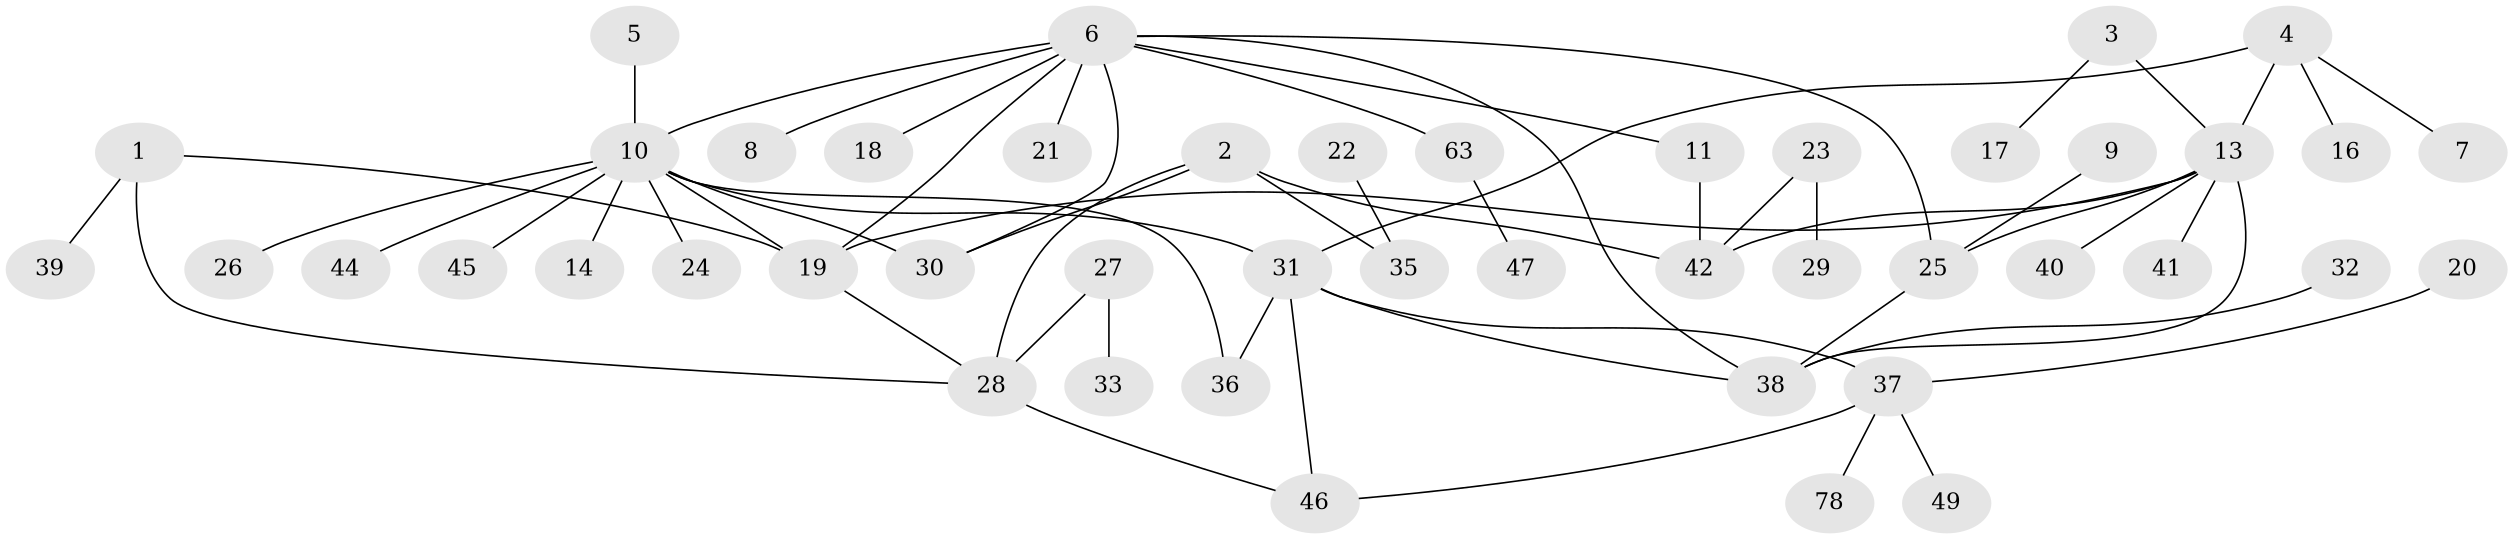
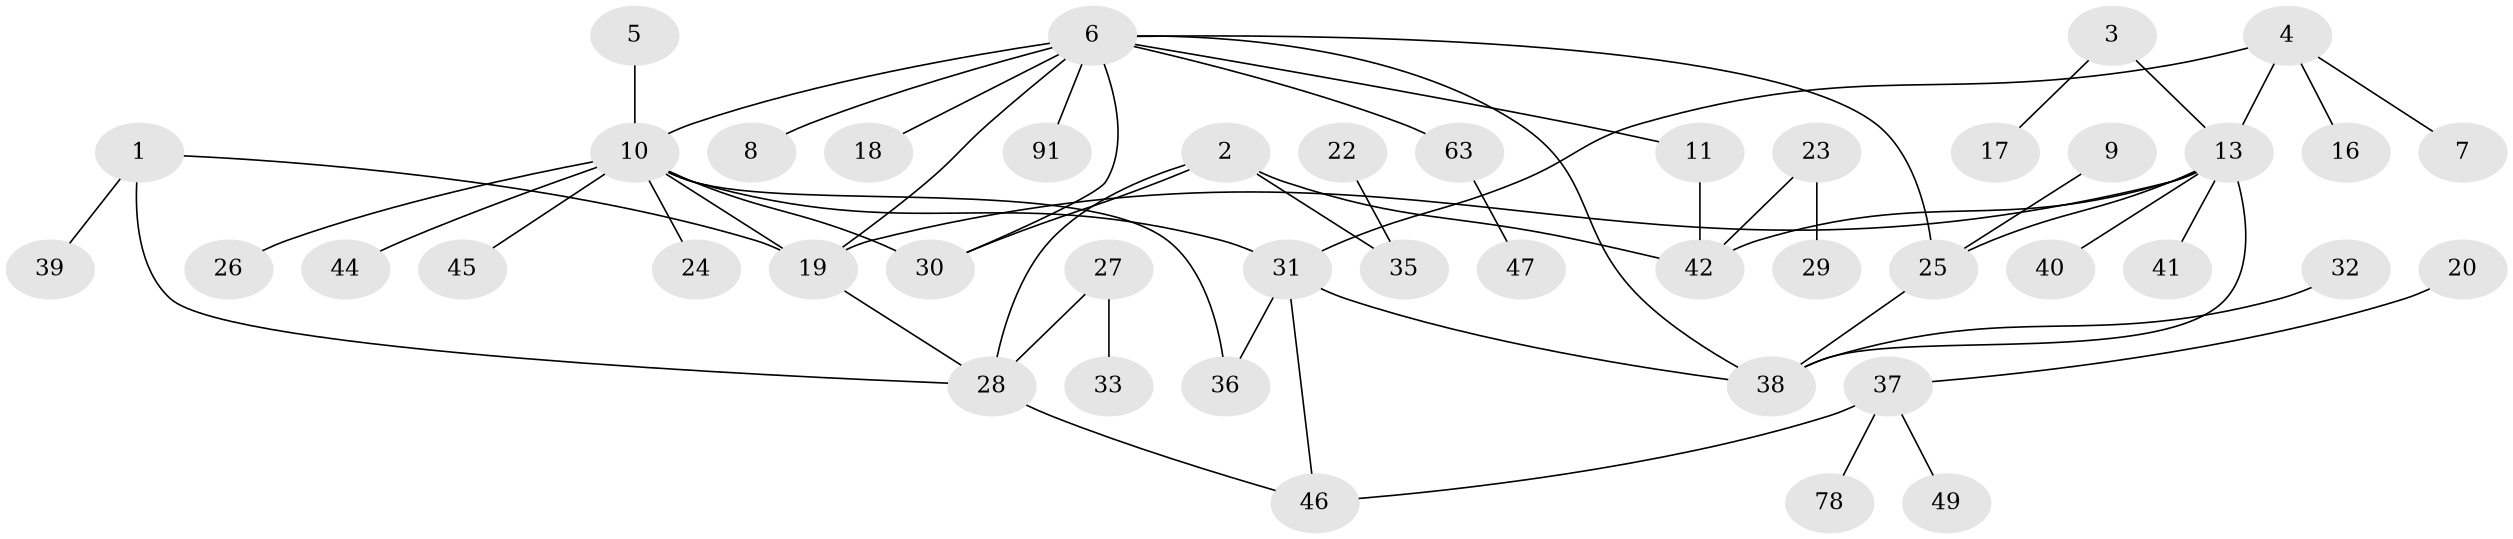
(1047, 153) -> (1047, 153)
(580, 270) -> none
(1588, 328) -> none
